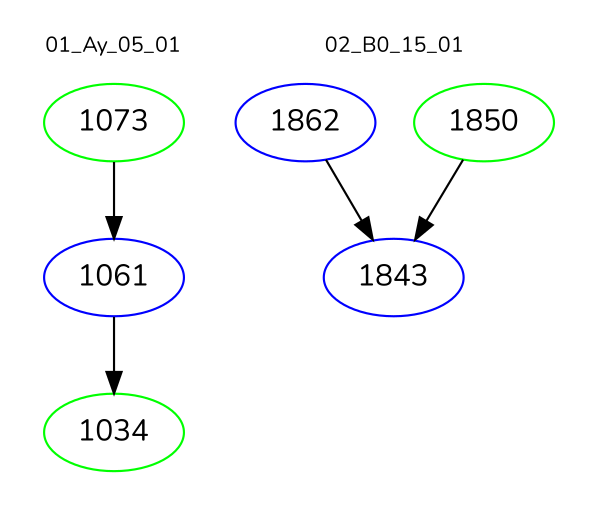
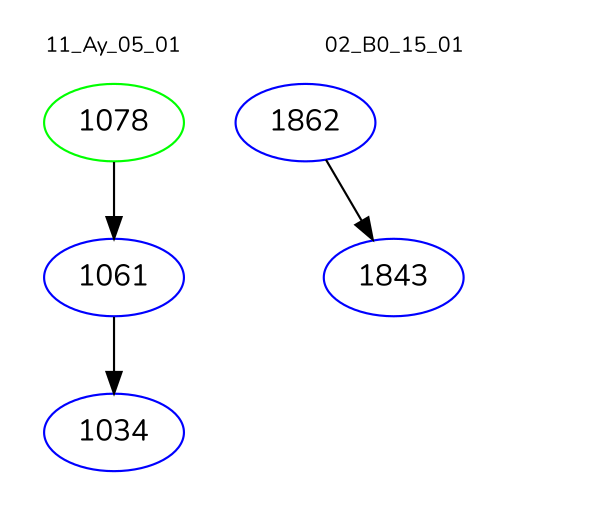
(114, 46) -> (114, 46)
(114, 123) -> (114, 123)
(484, 123) -> none
(114, 432) -> (114, 432)
